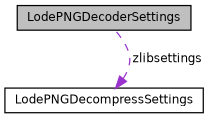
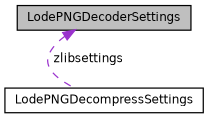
(129, 53) -> (49, 66)
